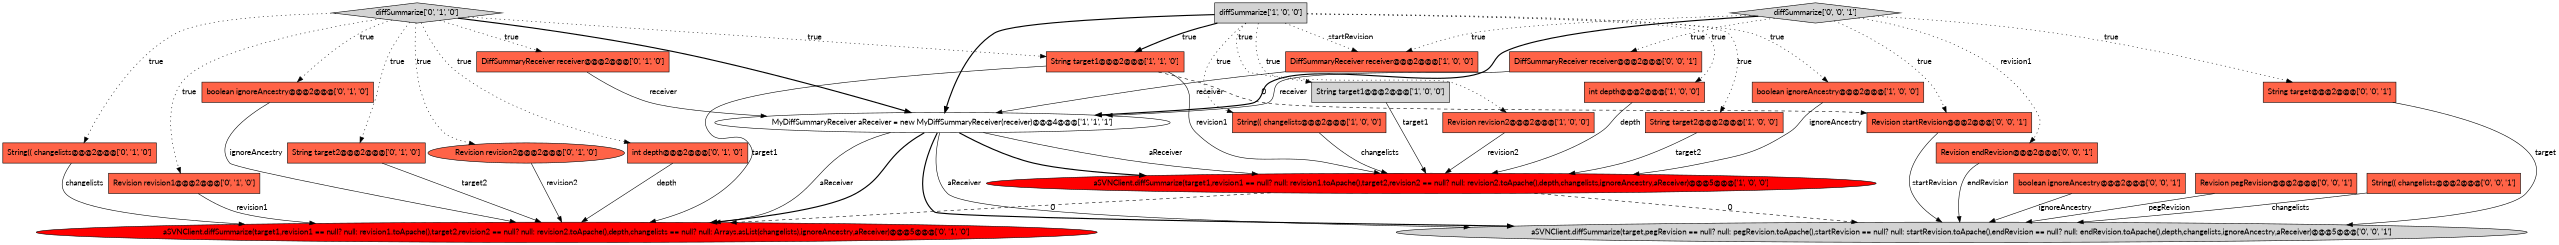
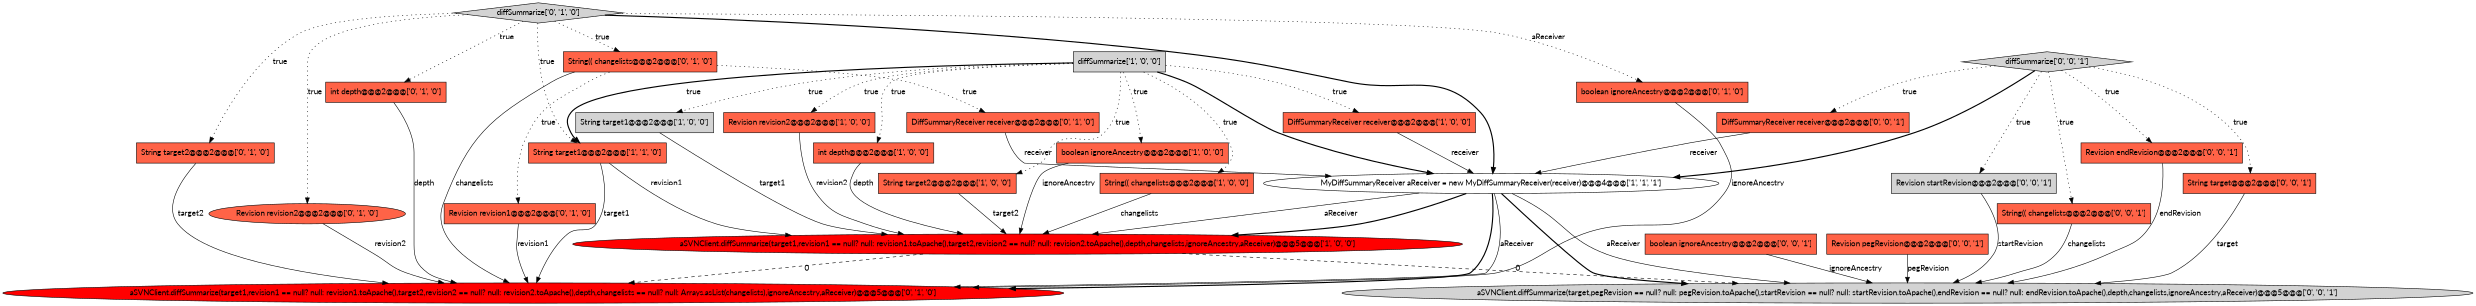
(1563, 24) -> (2060, 135)
(488, 35) -> (905, 81)
(367, 37) -> (1549, 37)
(1351, 37) -> (1340, 92)
(235, 52) -> (538, 117)
(2016, 62) -> (2112, 92)
(1507, 110) -> none
(1949, 123) -> (1974, 183)
